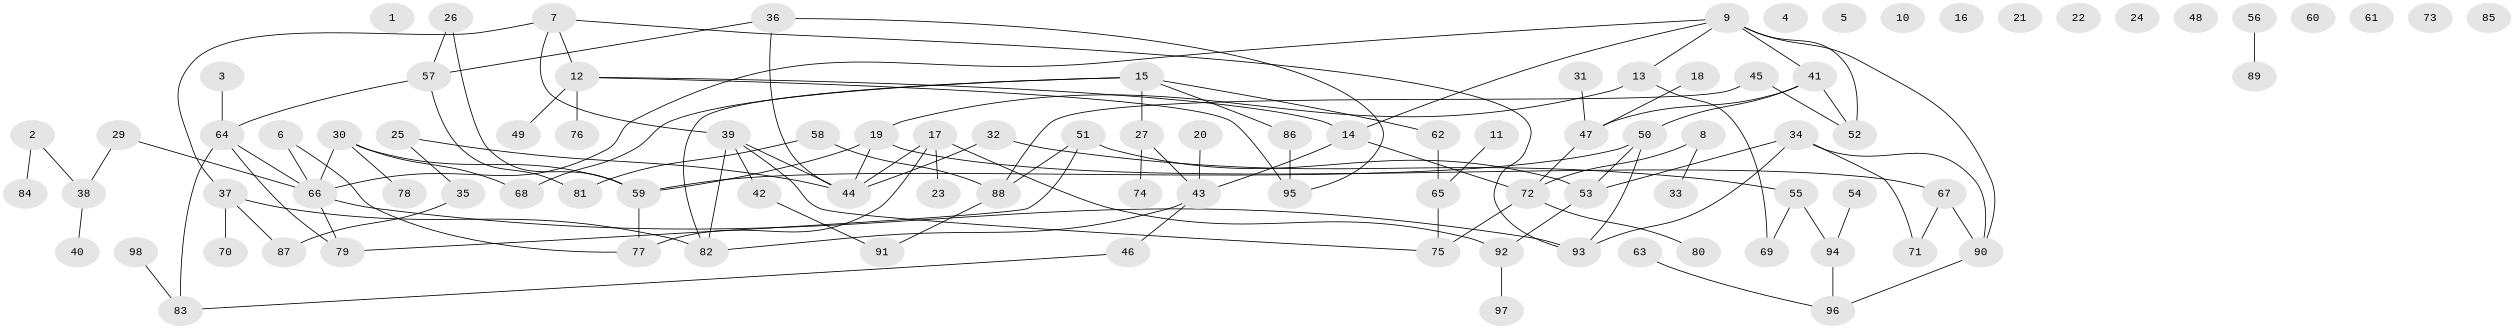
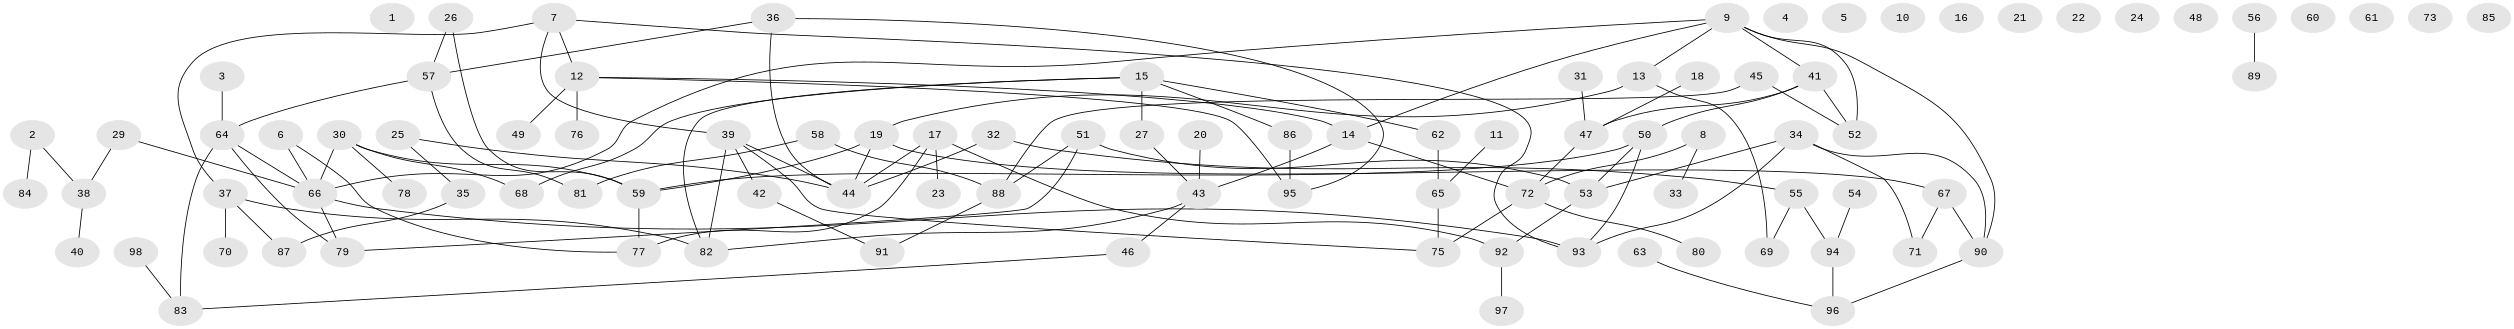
(1140, 194) -> none
